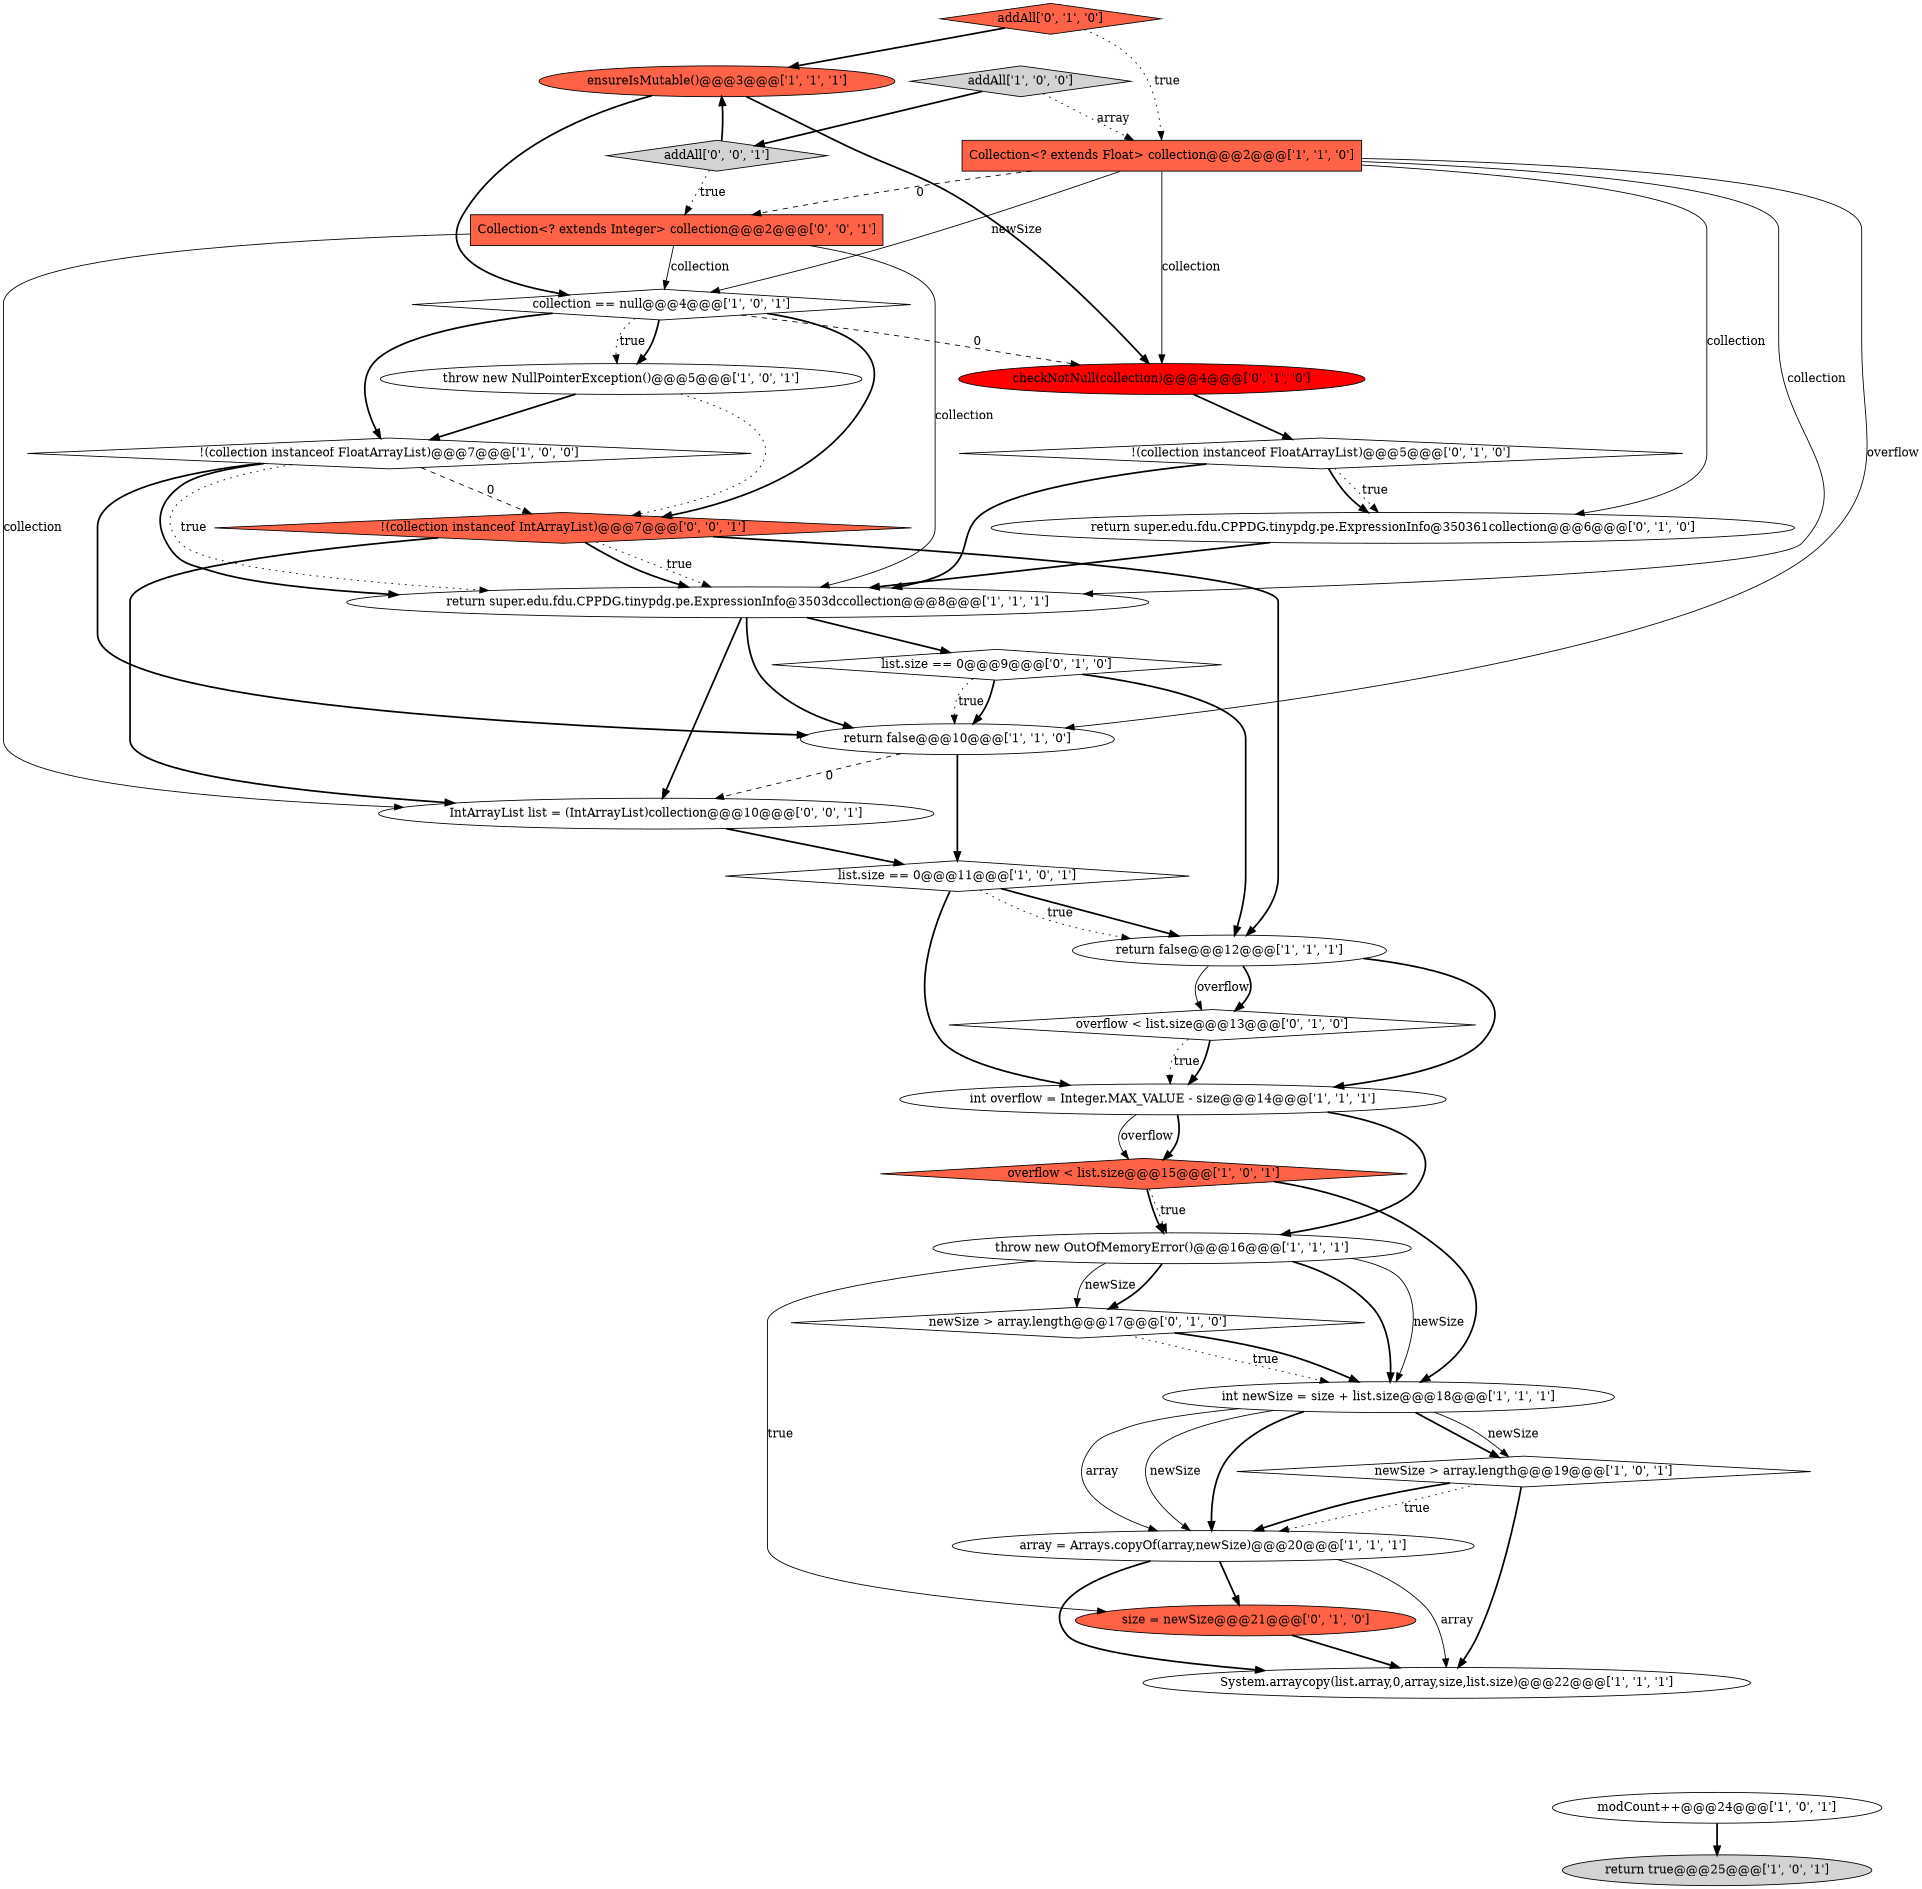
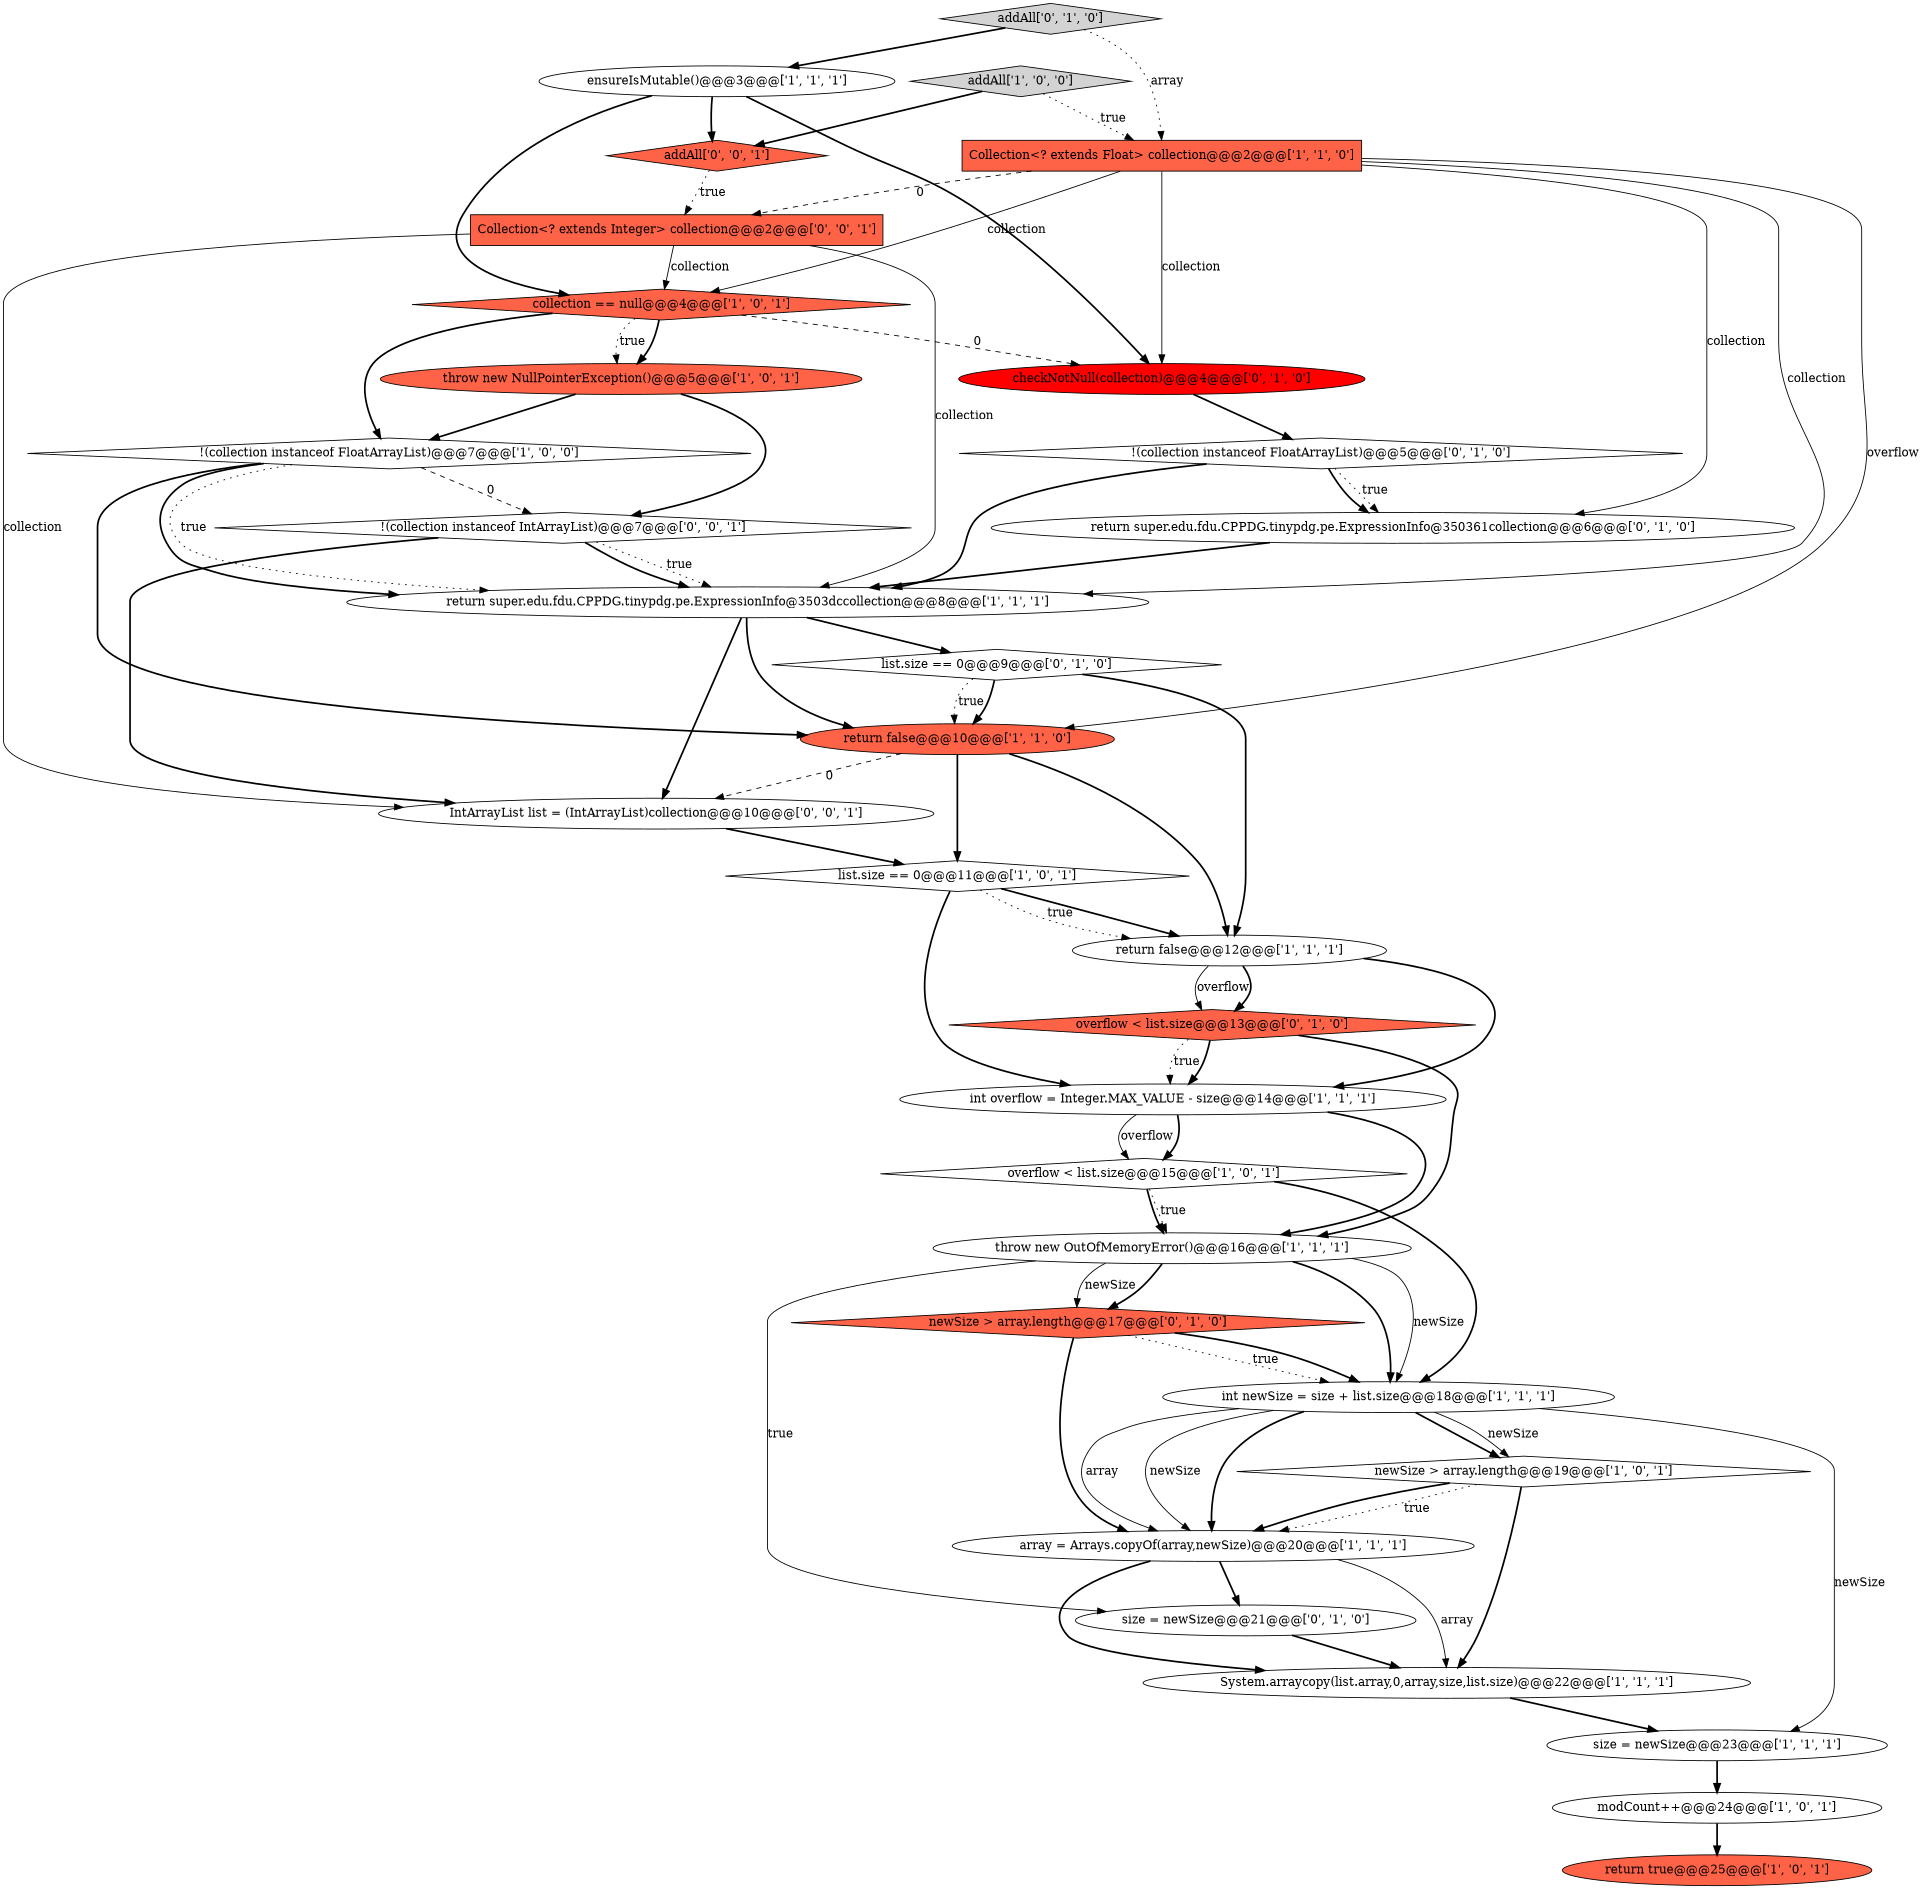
(1051, 19) -> (1051, 19)
(717, 81) -> (717, 81)
(1167, 81) -> (1167, 81)
(1114, 118) -> (1114, 118)
(723, 123) -> (711, 115)
(717, 156) -> (717, 156)
(1017, 230) -> (1017, 230)
(661, 305) -> (661, 305)
(621, 379) -> (621, 379)
(844, 430) -> none
(758, 469) -> (758, 469)
(563, 528) -> (563, 528)
(1165, 573) -> (1141, 814)
(957, 739) -> (957, 739)
(1212, 1025) -> (1212, 1025)
none -> (1454, 1114)
(1144, 1174) -> (1144, 1174)
(1078, 1323) -> (1078, 1323)
none -> (1061, 1444)
(1246, 1620) -> (1246, 1620)
none -> (1717, 1745)
(1717, 1870) -> (1717, 1870)
